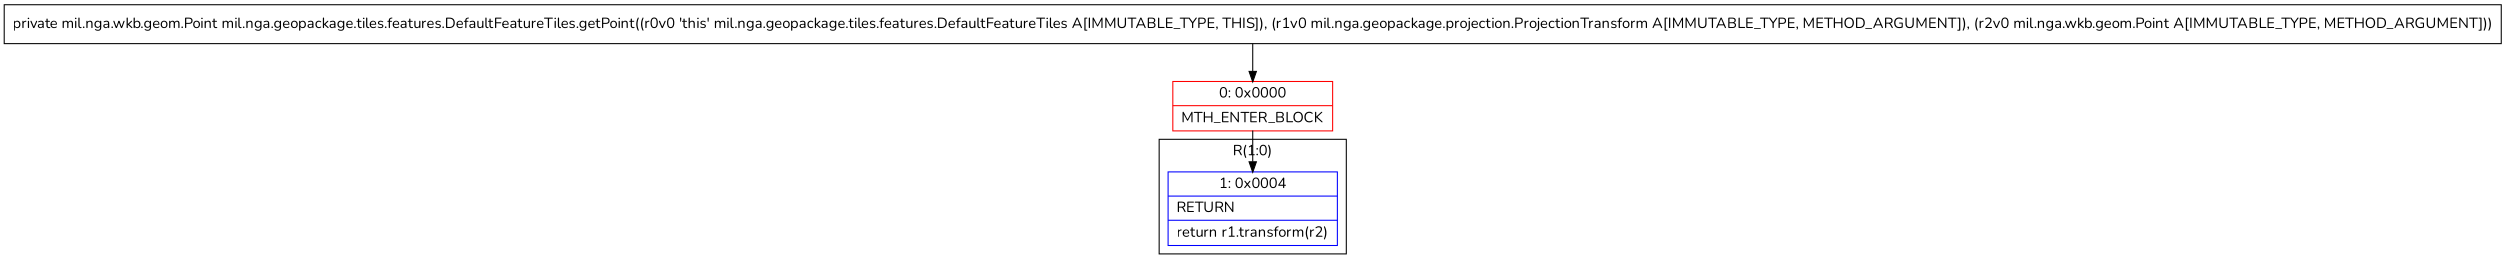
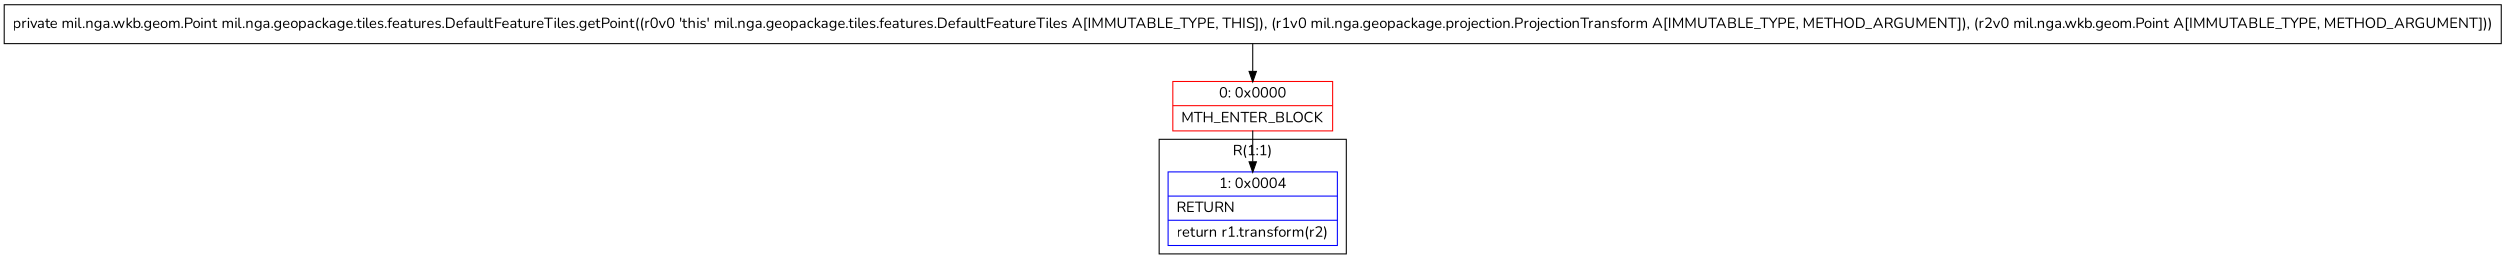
(1253, 151) -> (1253, 151)
